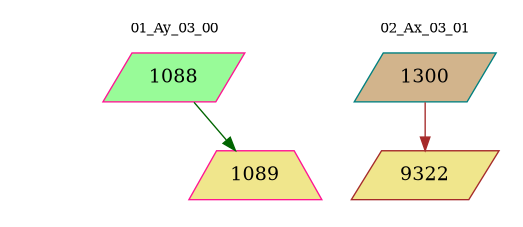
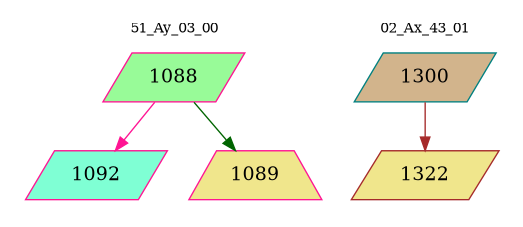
(175, 29) -> (175, 29)
(425, 29) -> (425, 29)
none -> (96, 175)
(425, 175) -> (425, 175)
